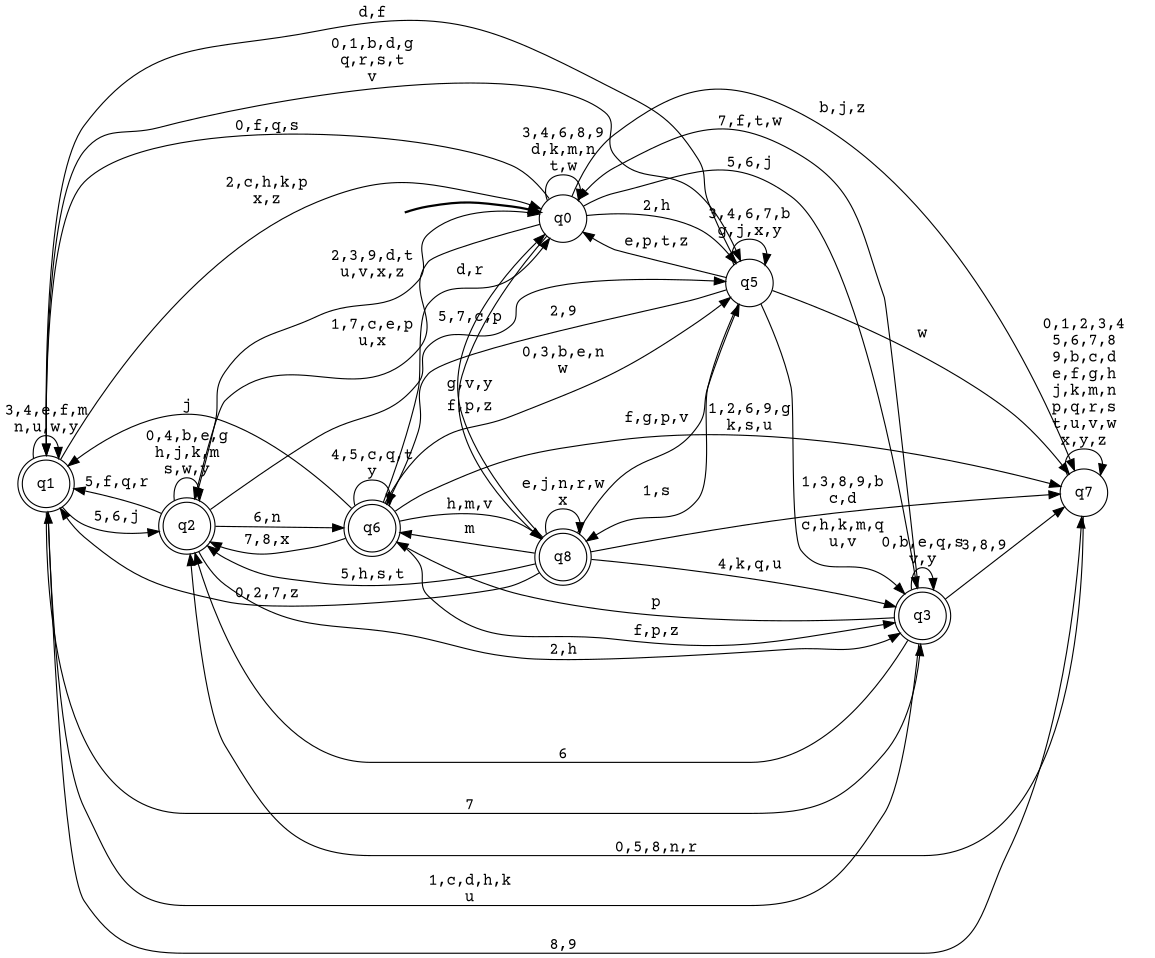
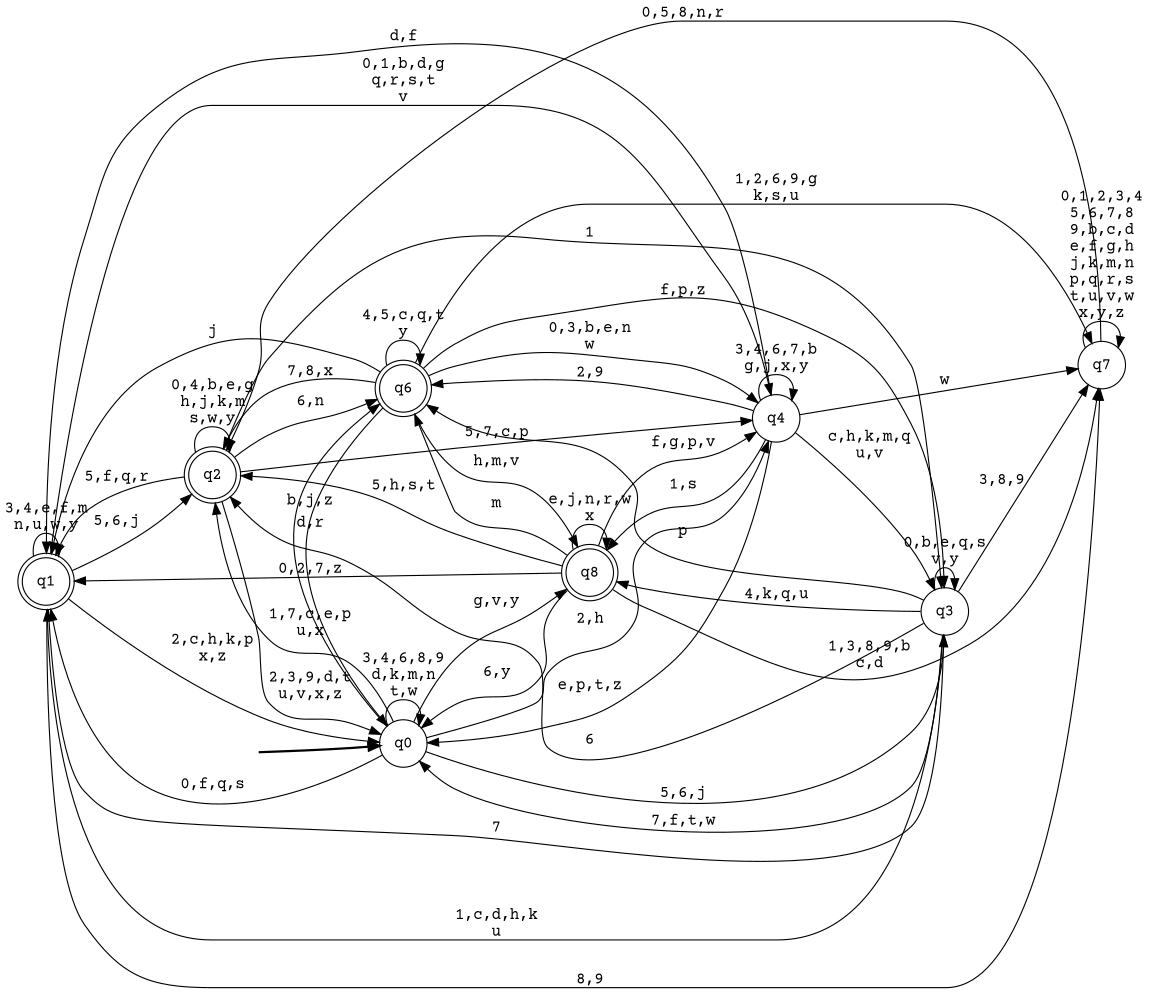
(870, 162) -> (297, 568)
(749, 283) -> (776, 418)
(470, 406) -> (497, 672)
(739, 577) -> (774, 605)
(923, 616) -> (945, 611)
(563, 650) -> (590, 232)
